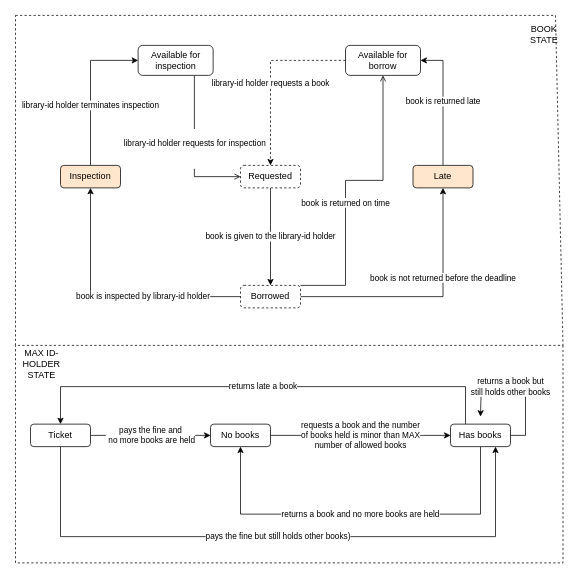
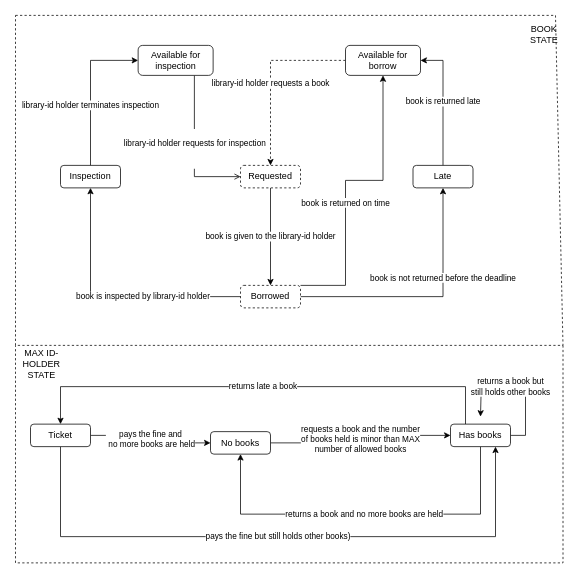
(383, 80) -> (383, 82)
(90, 177) -> (90, 177)
(443, 177) -> (443, 177)
(240, 435) -> (240, 443)
